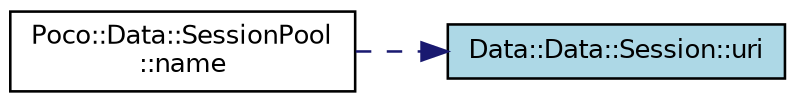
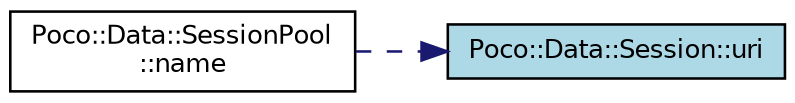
(616, 51) -> (616, 51)
